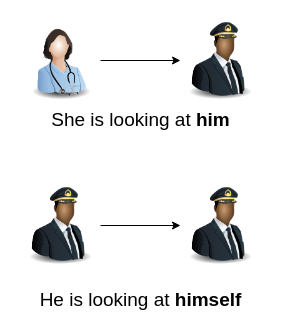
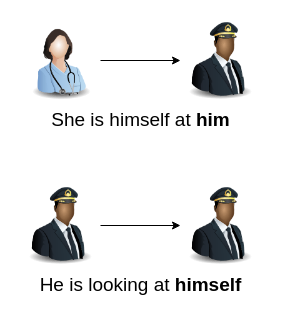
(141, 121) -> (141, 121)
(141, 301) -> (141, 286)
